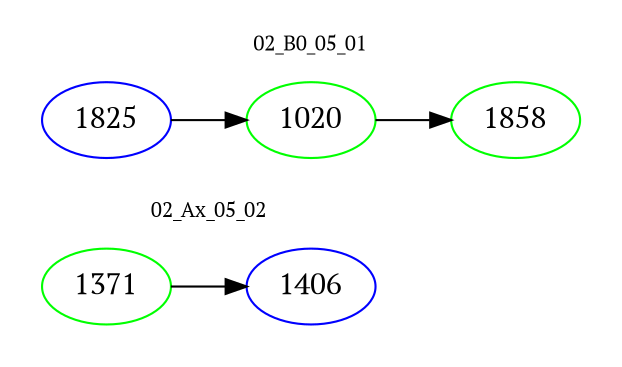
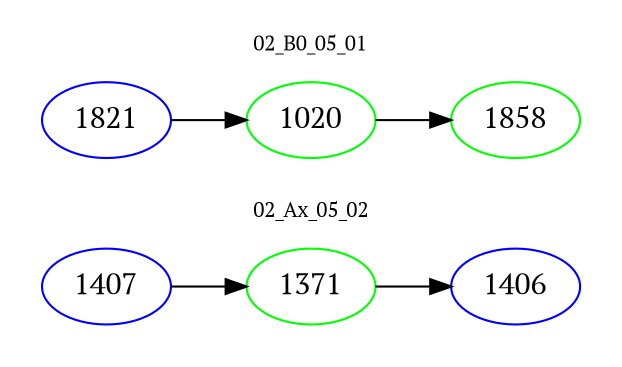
(106, 120) -> (106, 120)
none -> (106, 287)
